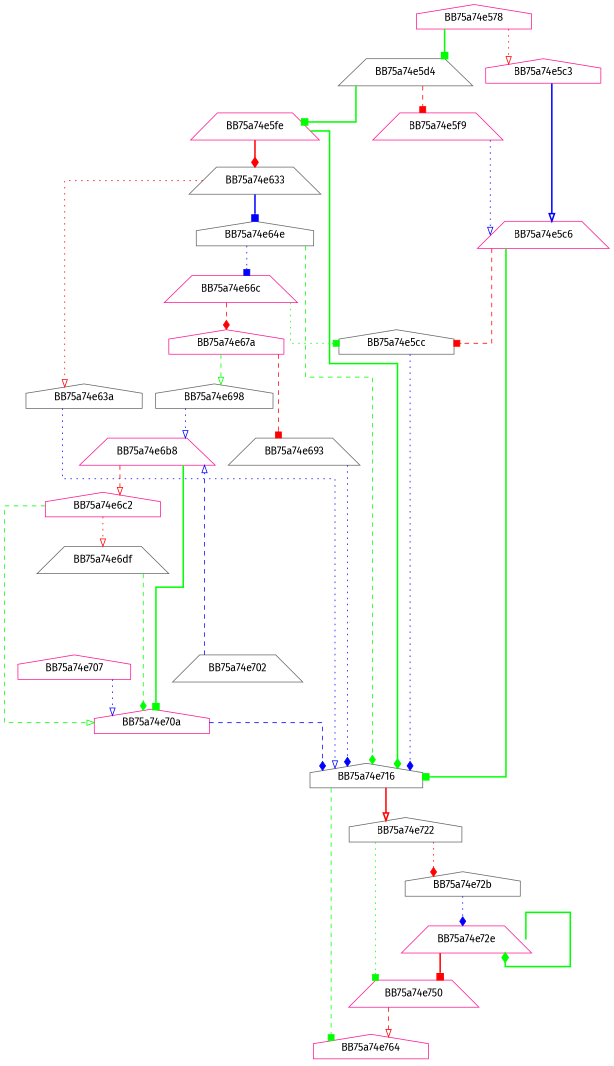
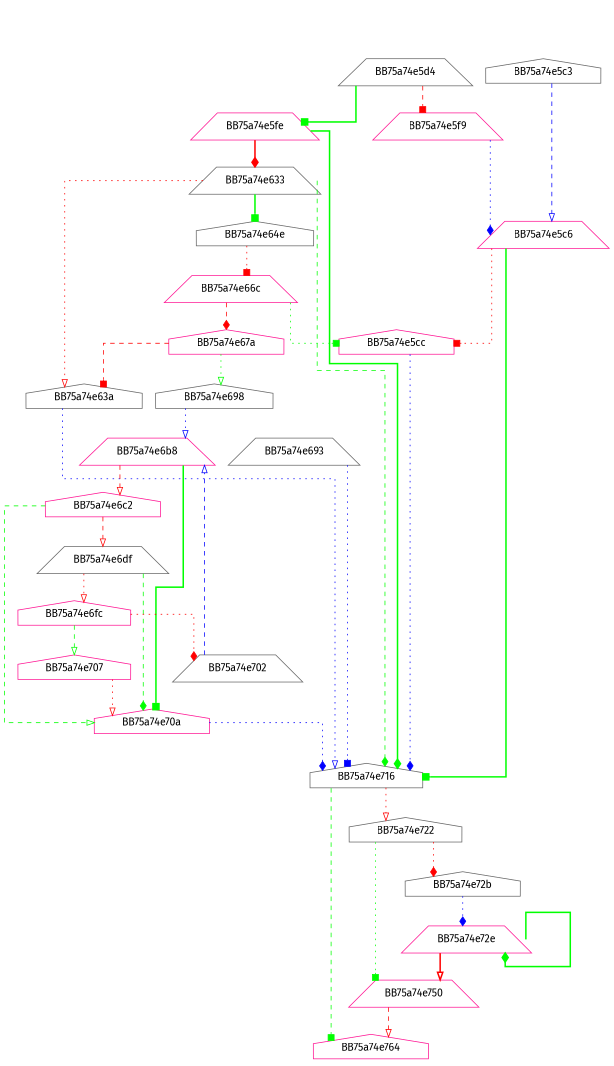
(474, 18) -> none
(543, 72) -> (543, 72)
(552, 149) -> (552, 149)
(490, 184) -> (490, 184)
(255, 204) -> (255, 204)
(247, 257) -> (247, 257)
(492, 311) -> (492, 311)
(396, 343) -> (396, 343)
(221, 366) -> (221, 366)
(278, 392) -> (118, 343)
(372, 467) -> (385, 435)
(103, 528) -> (103, 528)
(347, 612) -> (347, 612)
none -> (74, 614)
(112, 694) -> (112, 694)
(285, 723) -> (285, 723)
(386, 800) -> (386, 800)
(440, 963) -> (440, 963)
